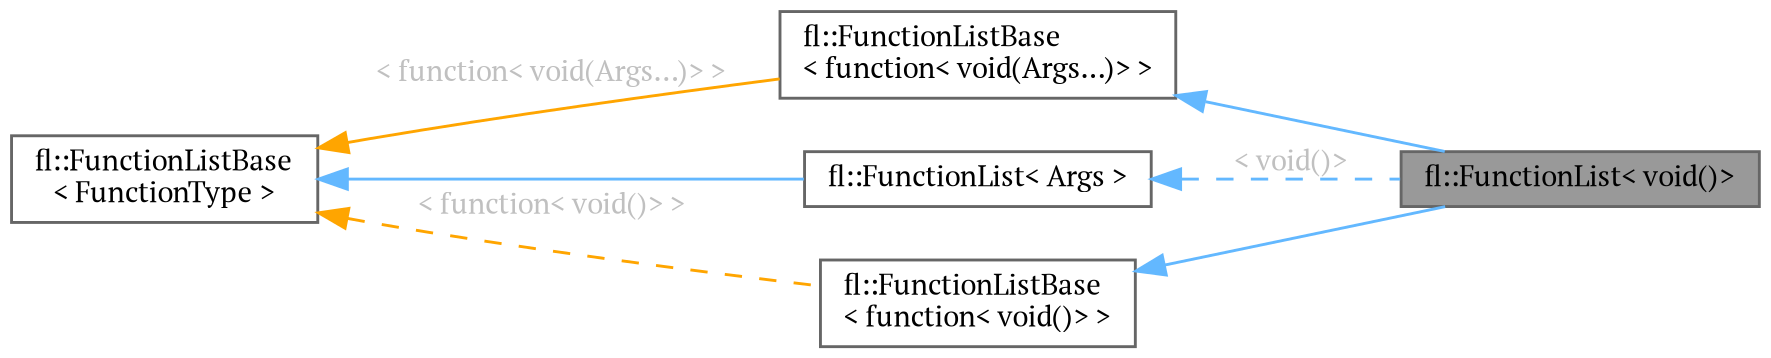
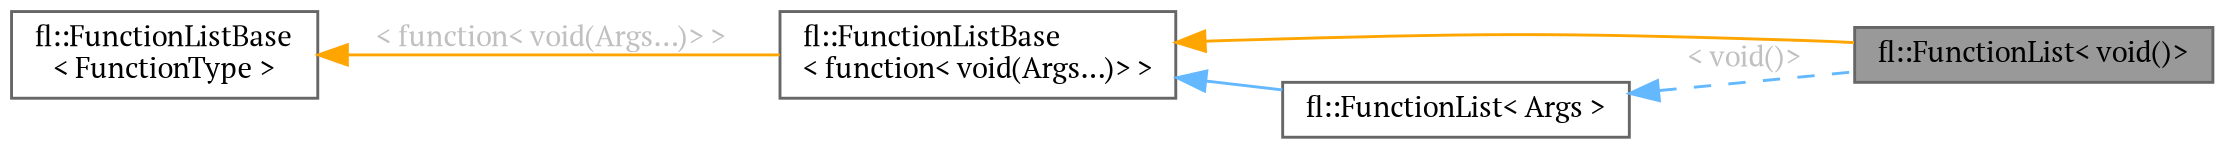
(1325, 127) -> (1530, 35)
(576, 179) -> (1244, 85)
(978, 303) -> none
